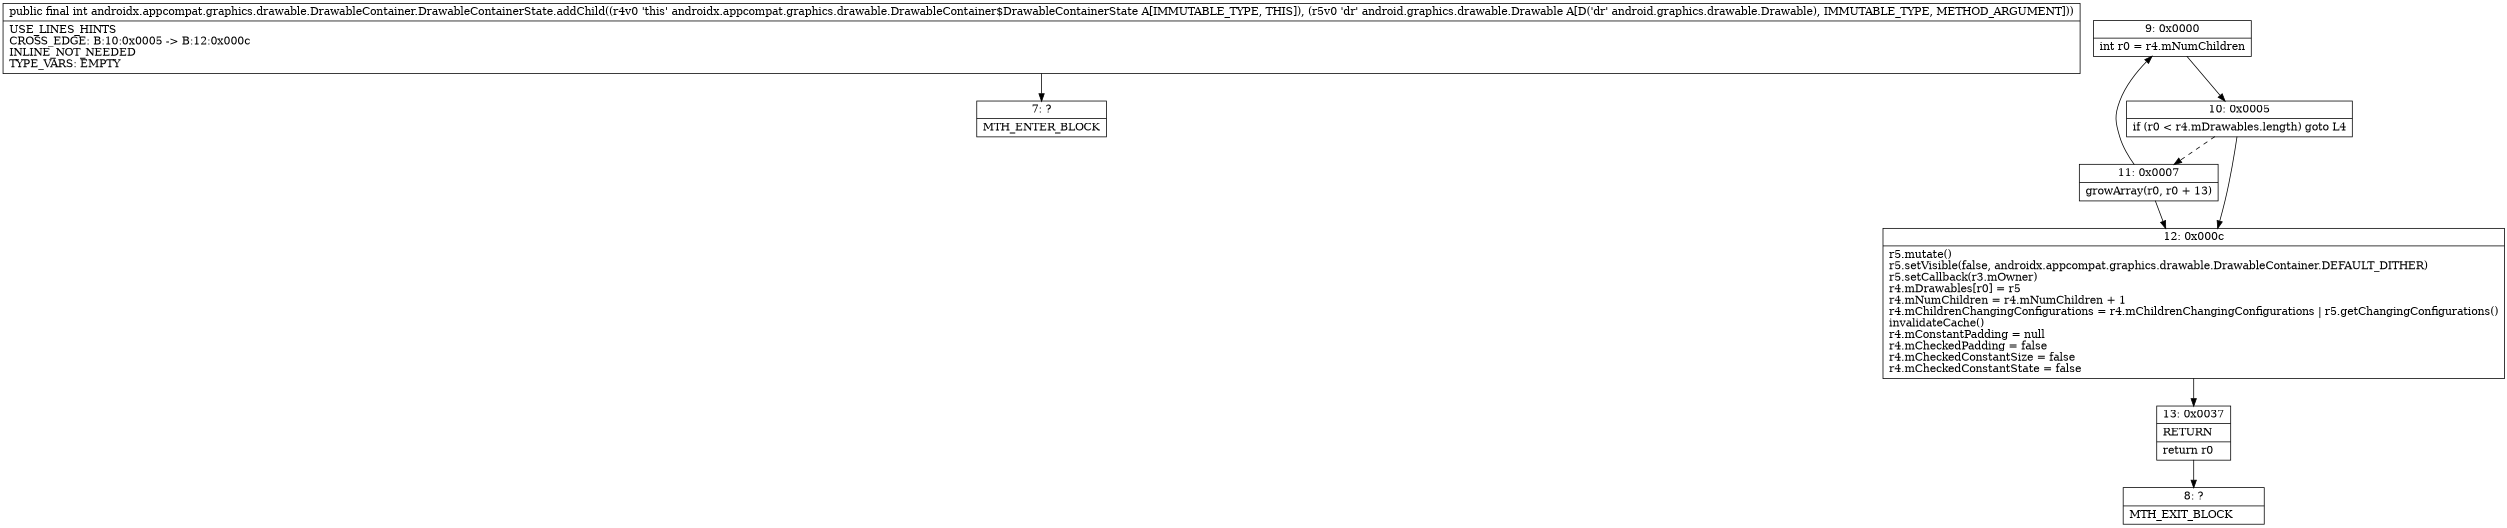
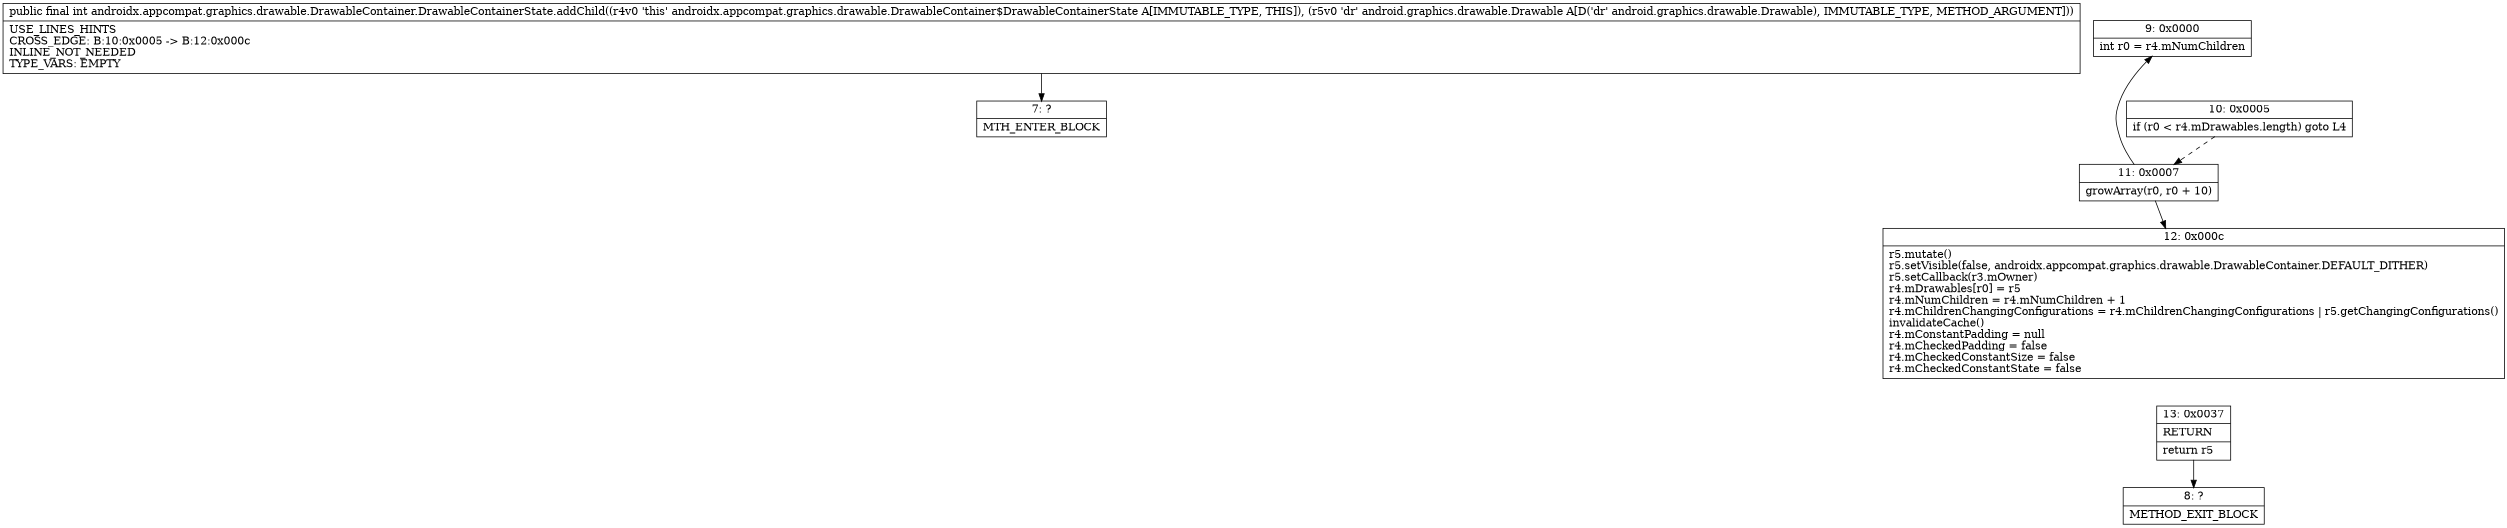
(2203, 76) -> none
(2230, 179) -> none
(2149, 191) -> (2149, 191)
(2194, 388) -> none
(2188, 451) -> (2188, 451)
(2181, 515) -> (2194, 515)
